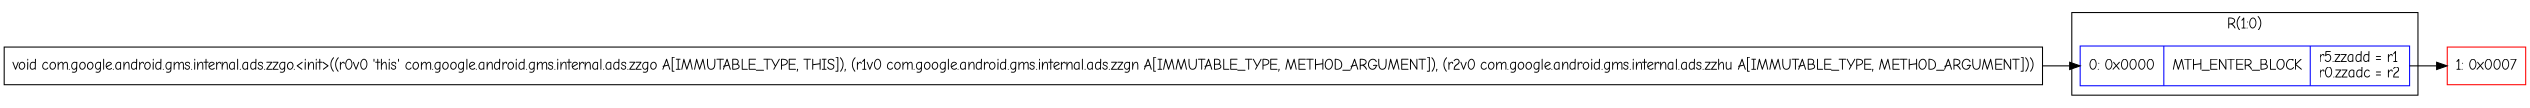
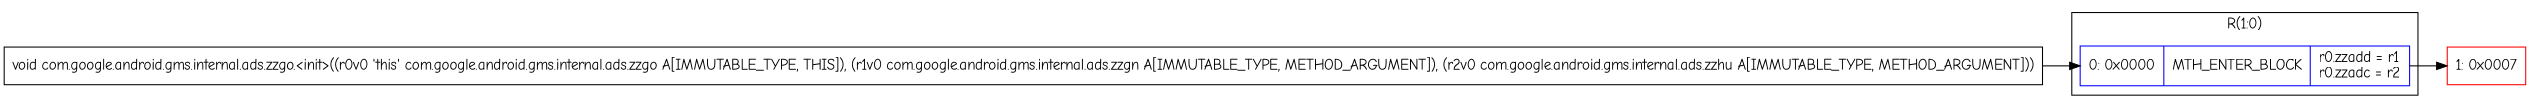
(2358, 58) -> (2359, 58)
